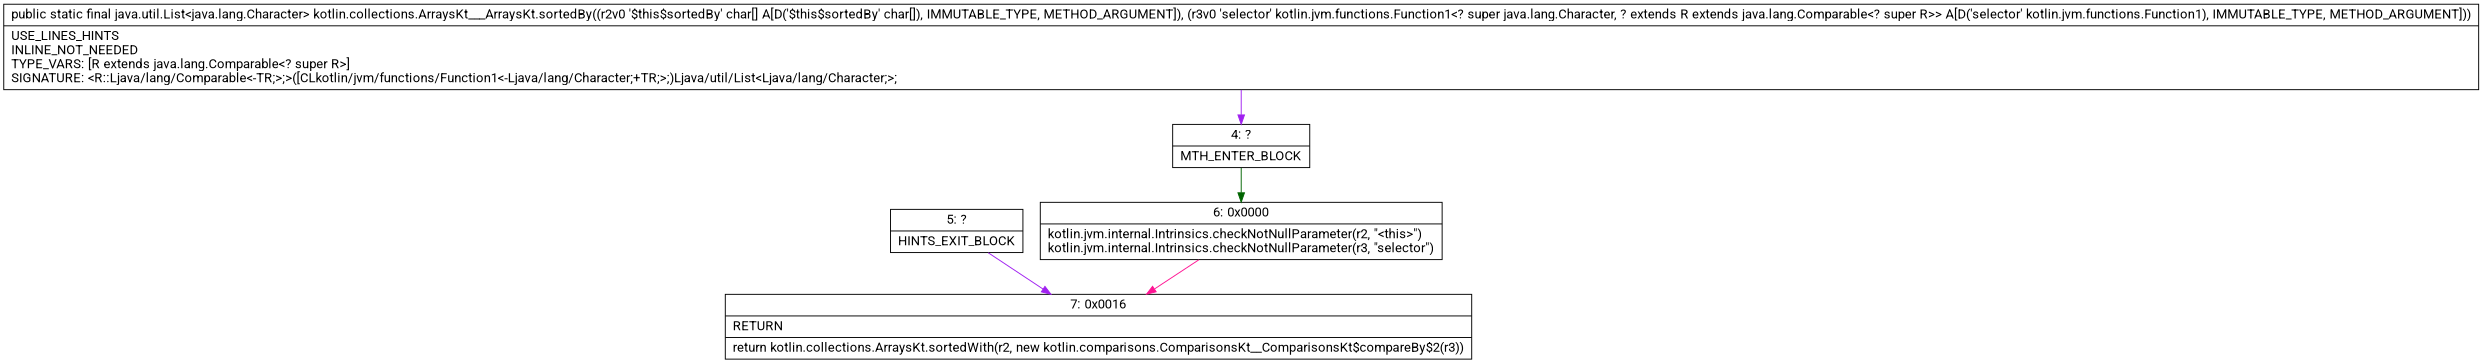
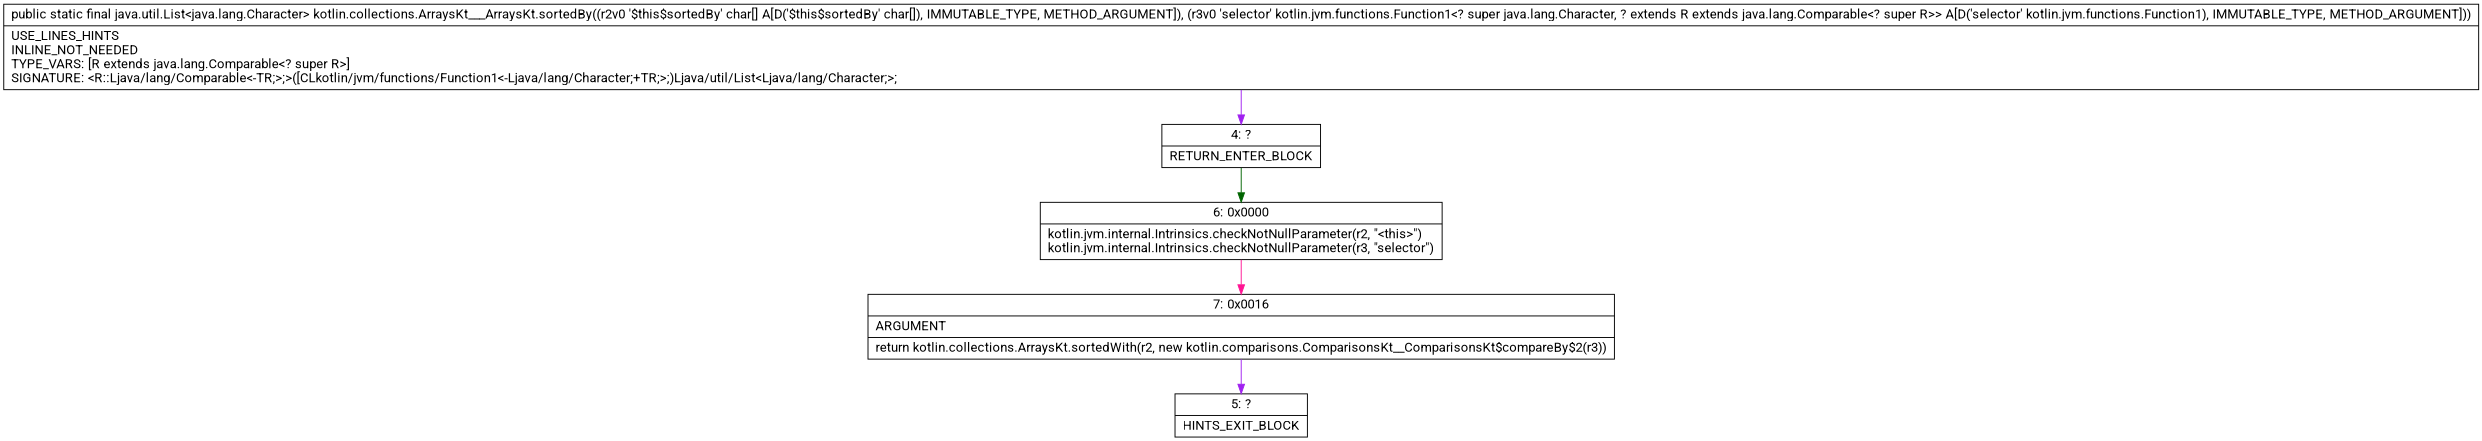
(1241, 156) -> (1241, 156)
(1016, 271) -> (1241, 372)
(758, 326) -> (911, 326)
